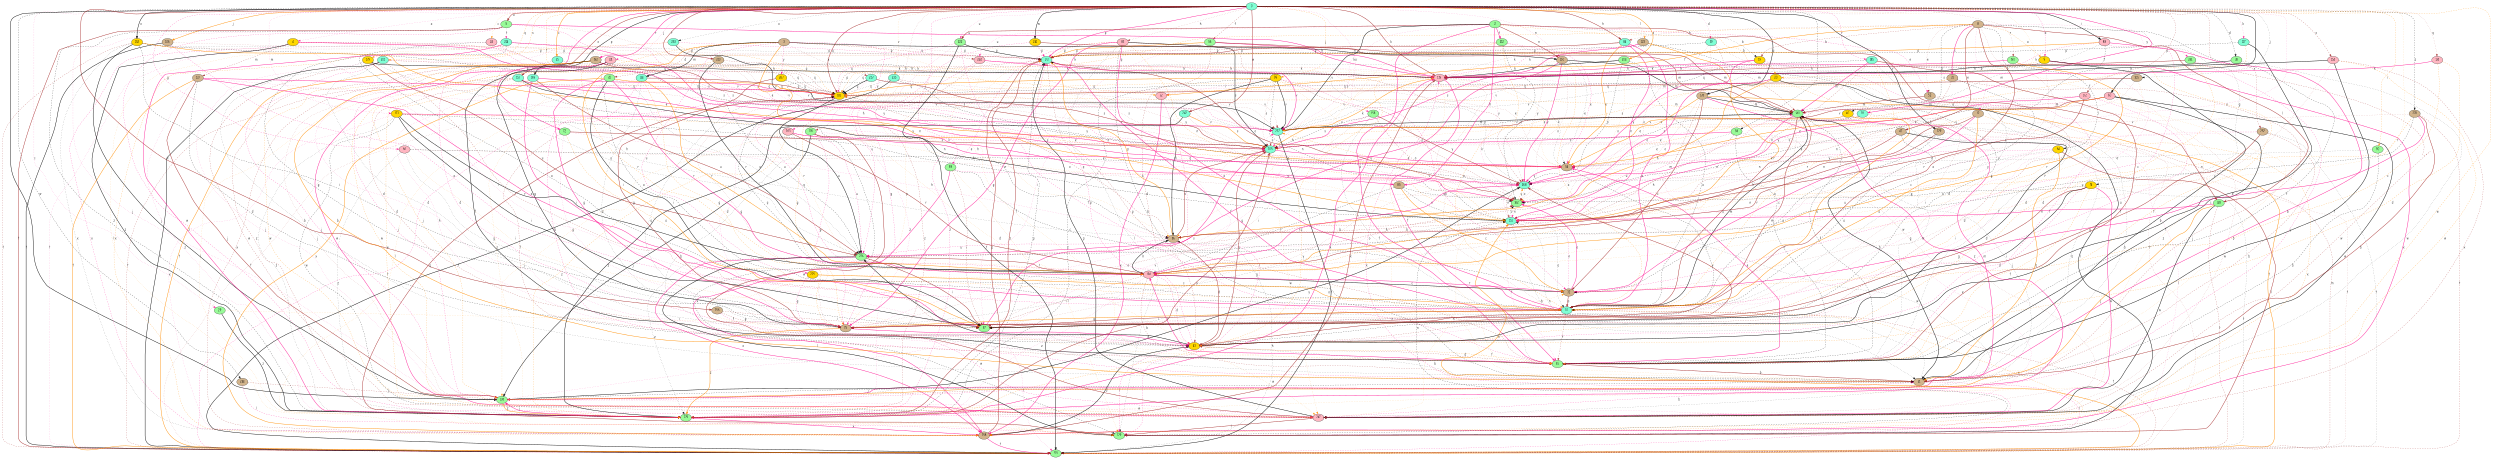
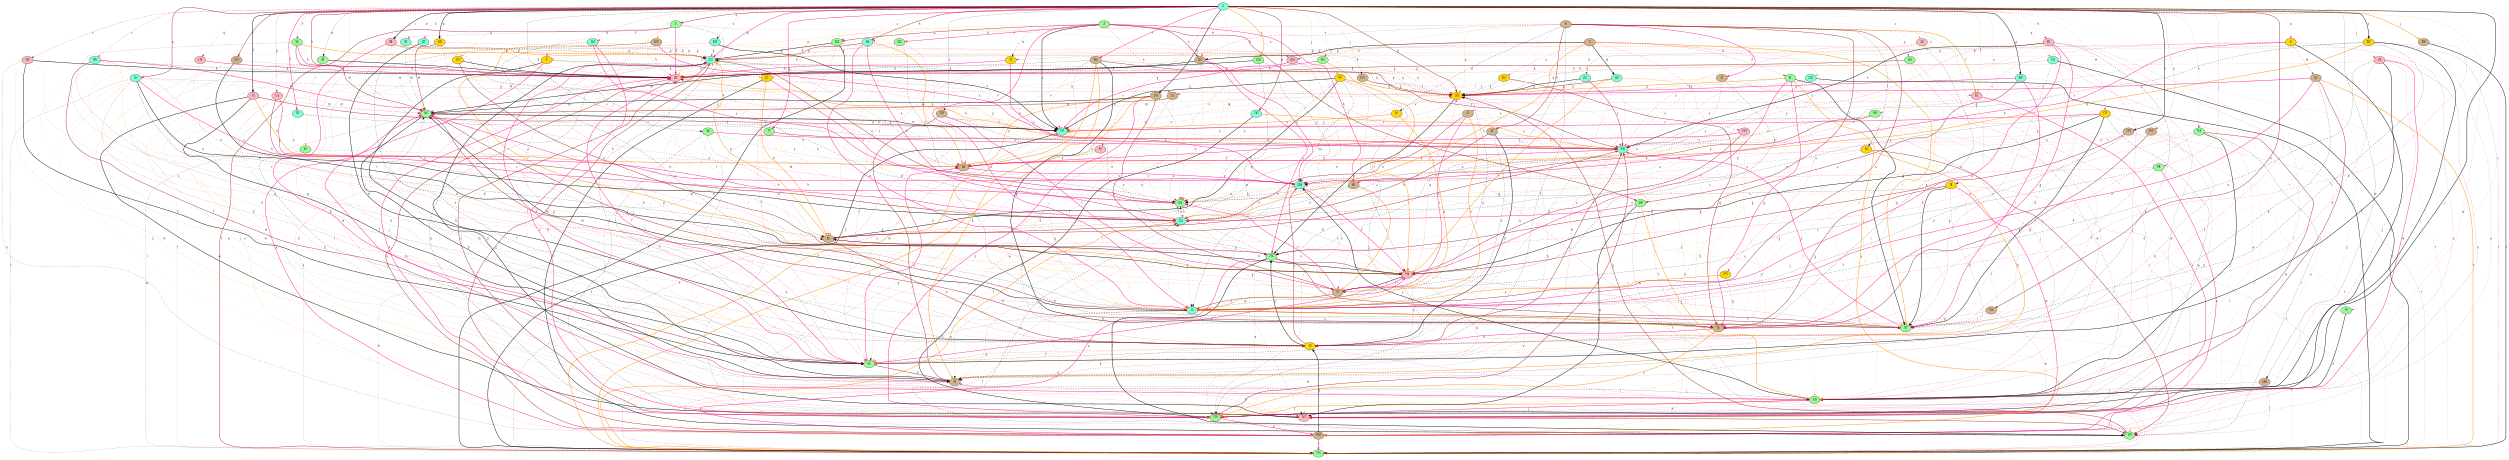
(557, 60) -> none
